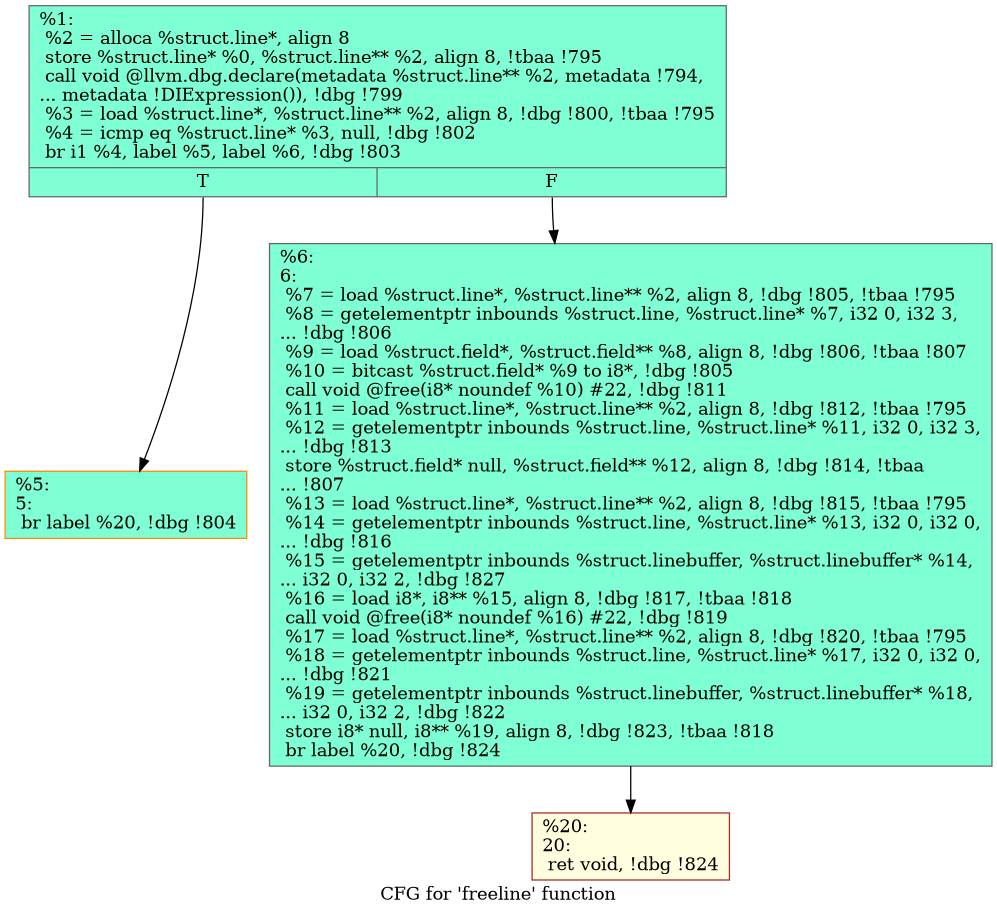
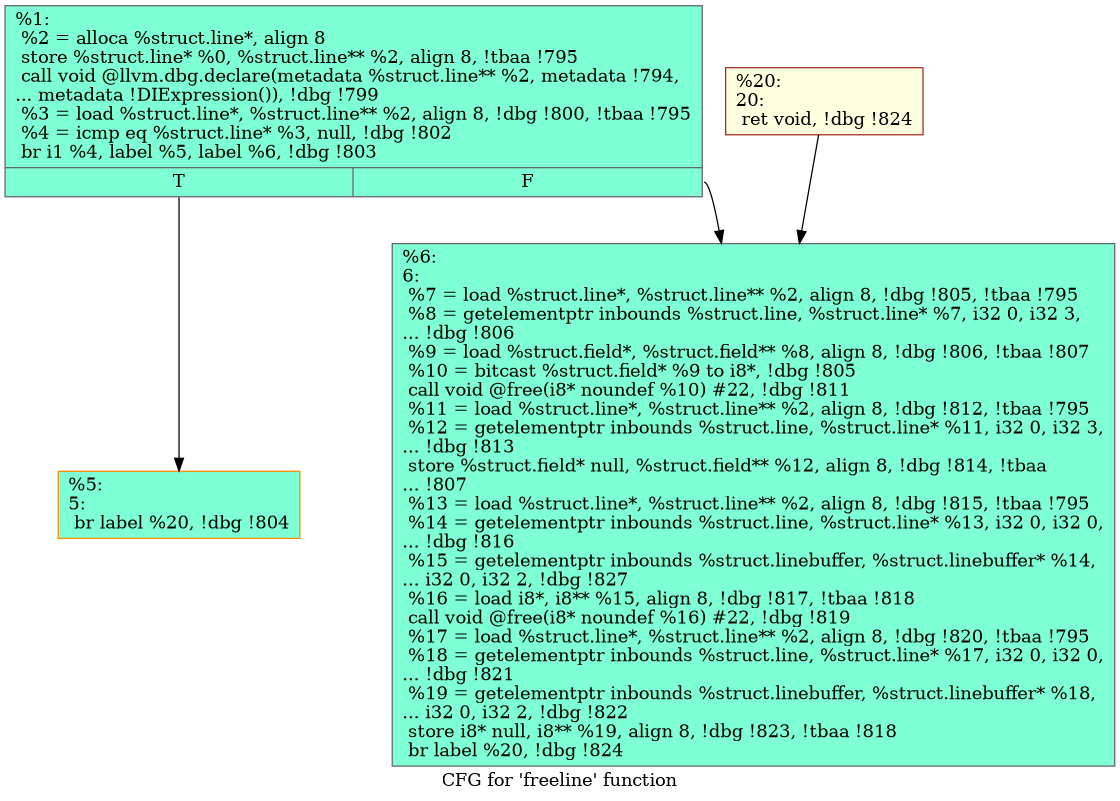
(631, 783) -> (810, 183)
